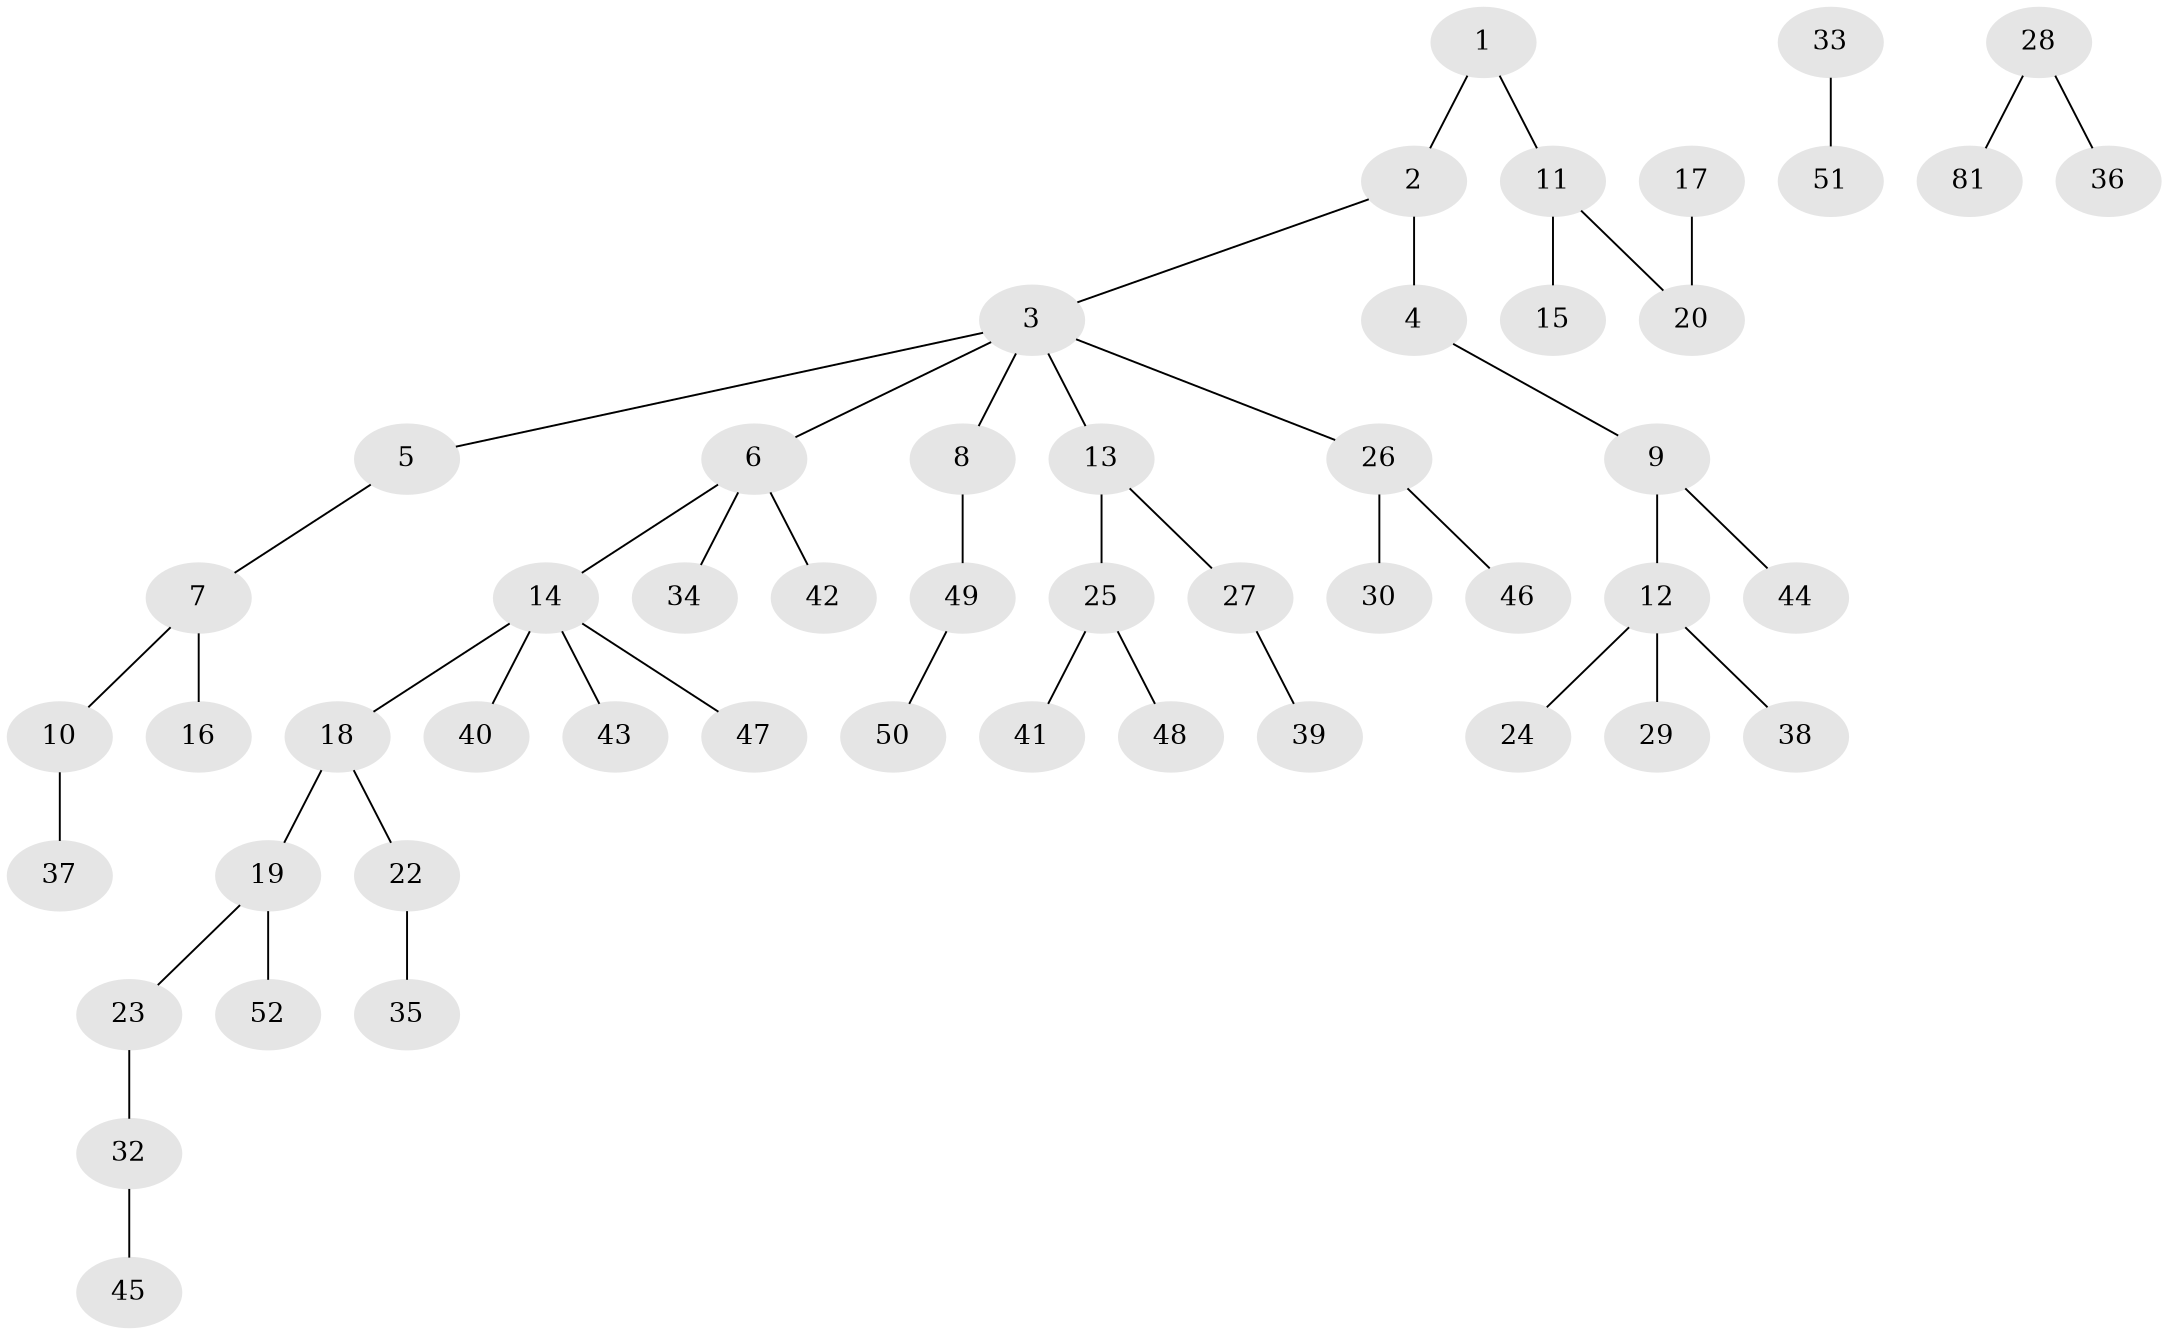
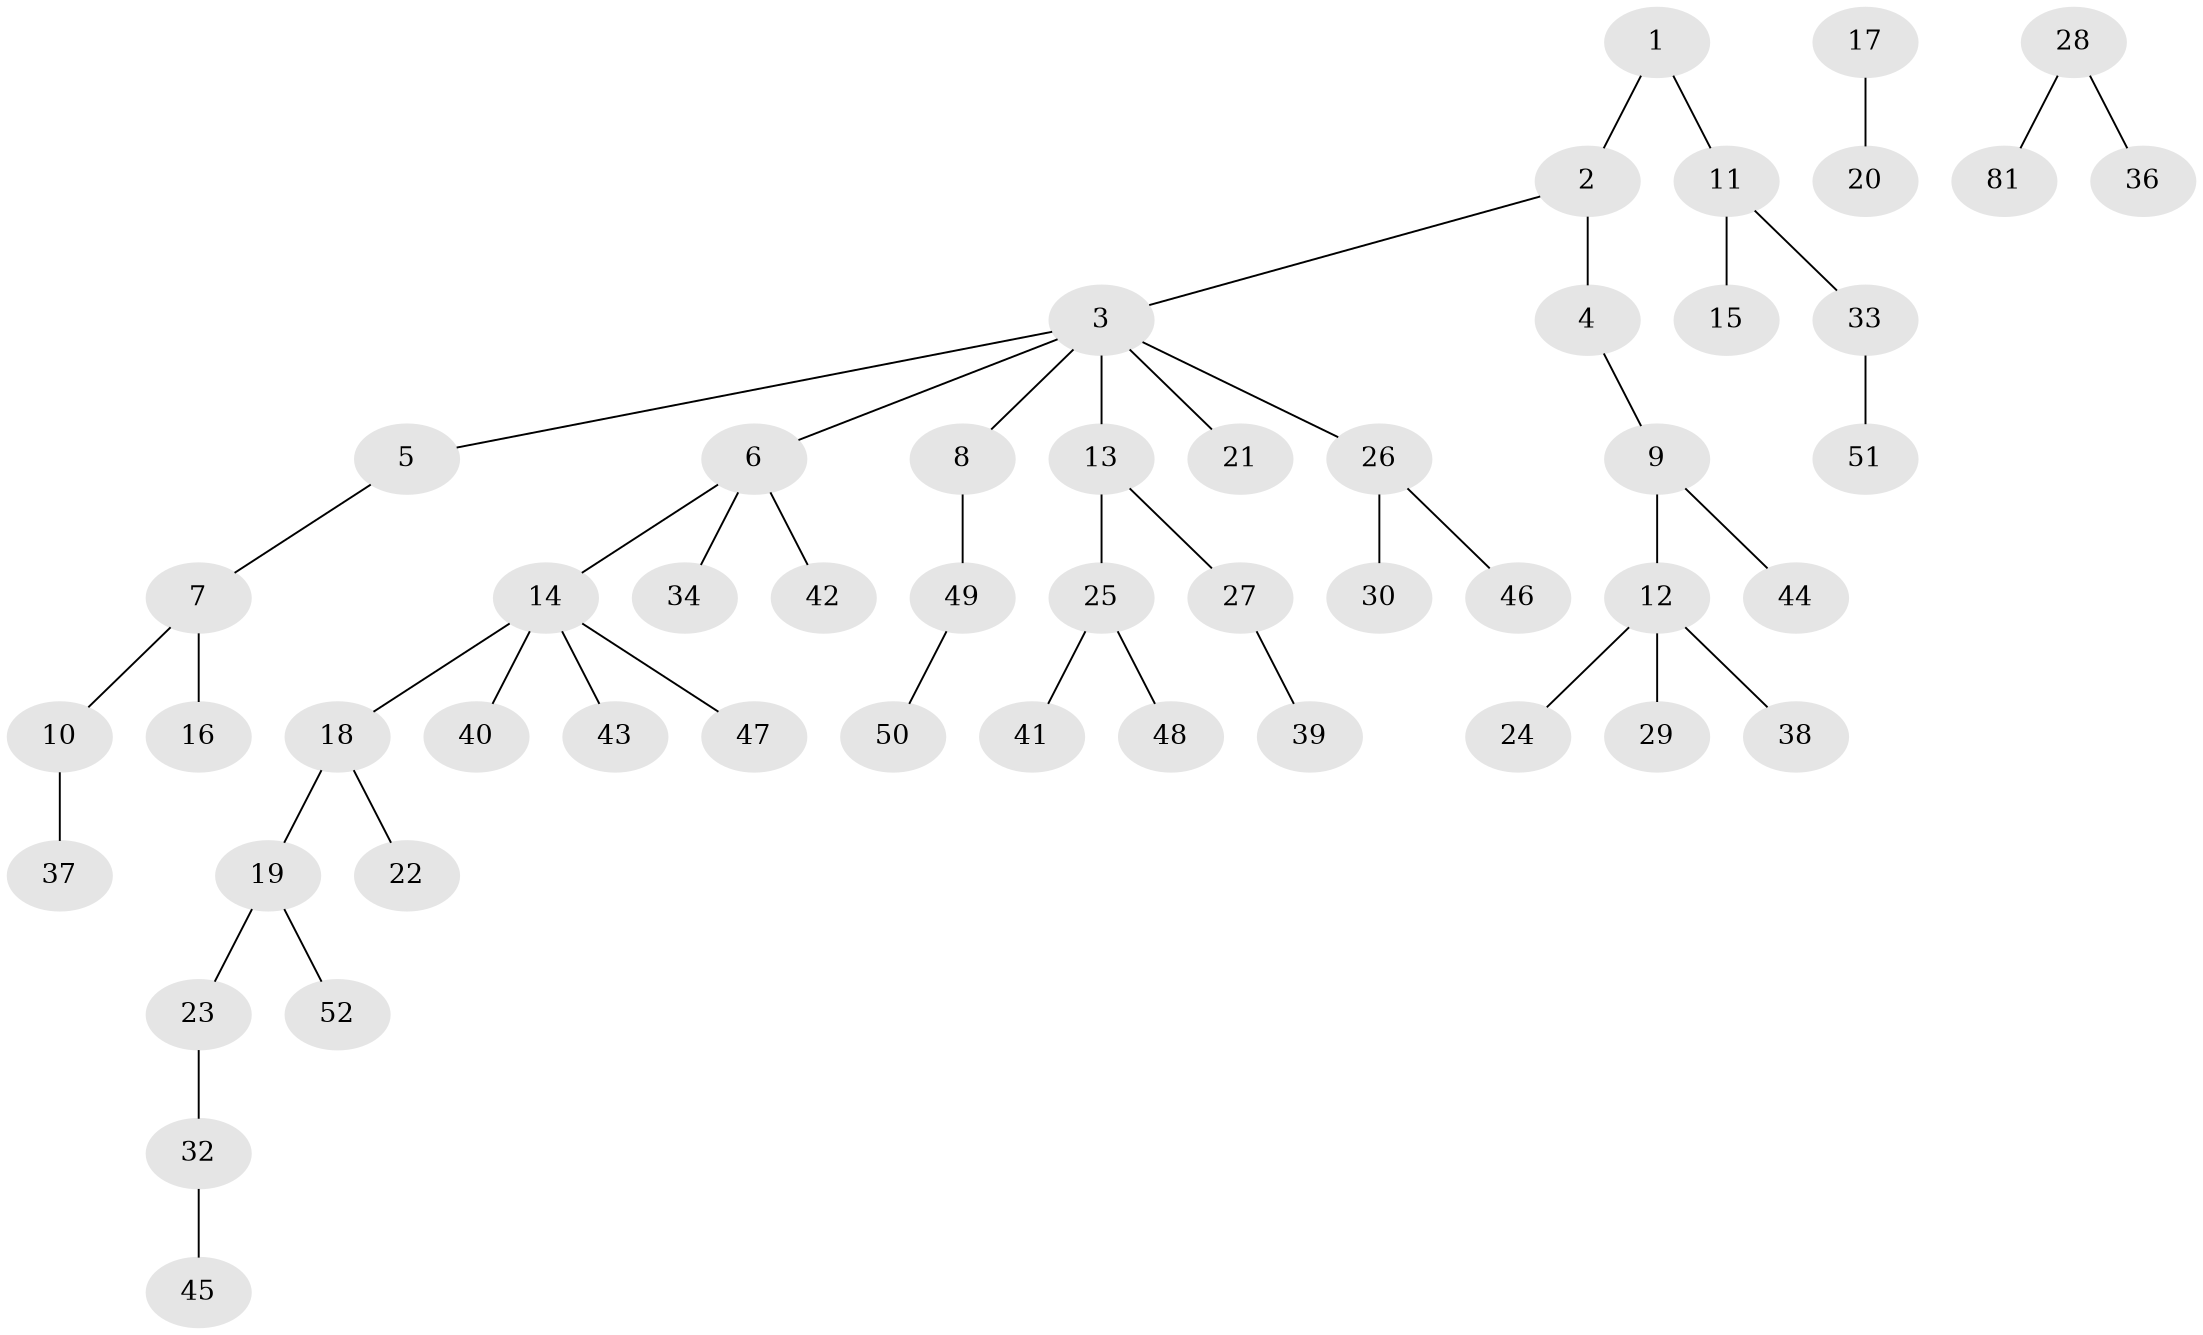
(1622, 251) -> (1796, 251)
none -> (1240, 459)
(407, 1015) -> none
